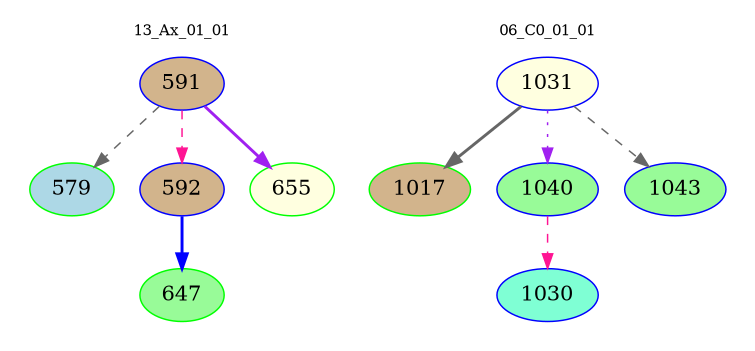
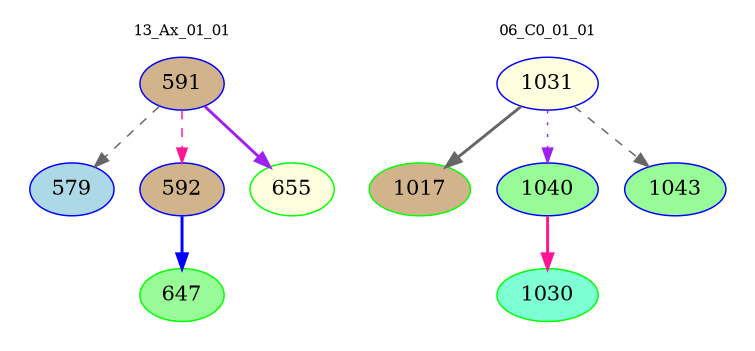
(72, 189) -> (72, 189)
(548, 235) -> (548, 235)
(548, 295) -> (548, 295)
